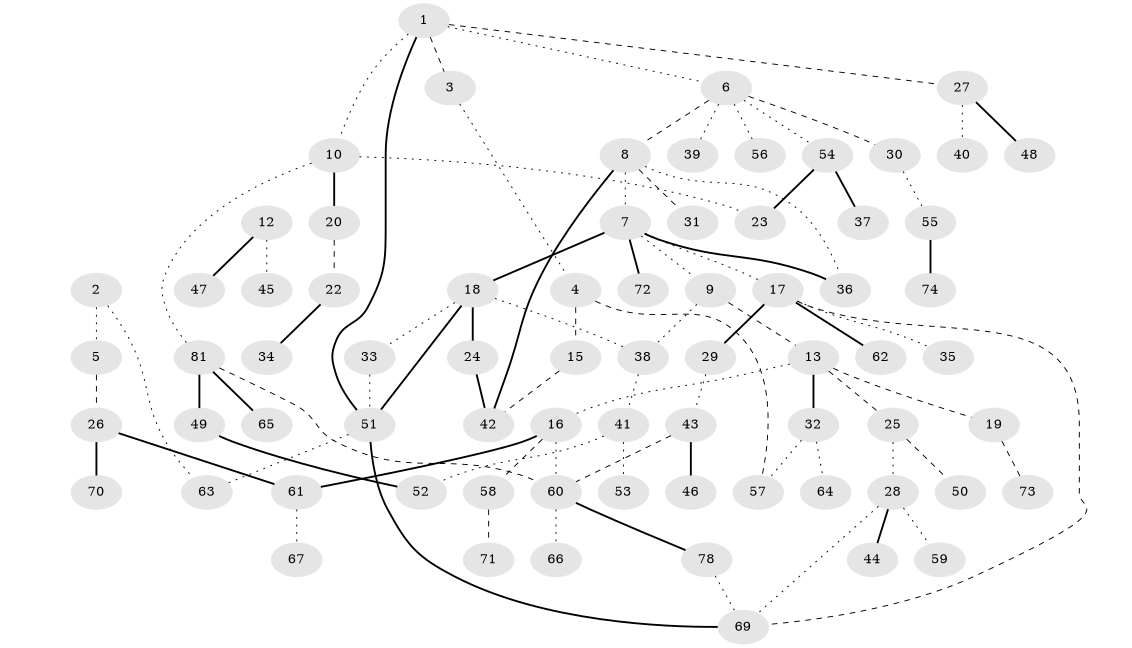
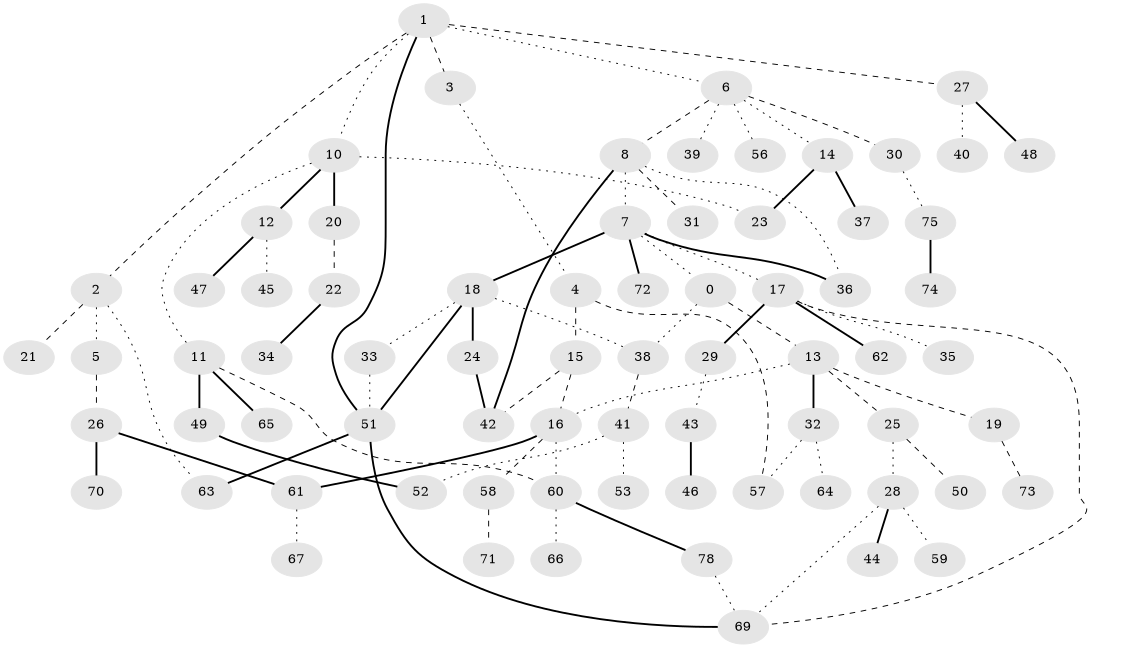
none -> (253, 148)
(828, 155) -> (828, 155)
none -> (301, 189)
(930, 223) -> (930, 223)
(711, 290) -> (711, 290)
none -> (29, 358)
(199, 358) -> (199, 358)
(634, 389) -> (634, 389)
none -> (566, 391)
(297, 455) -> (297, 455)
(631, 455) -> none
